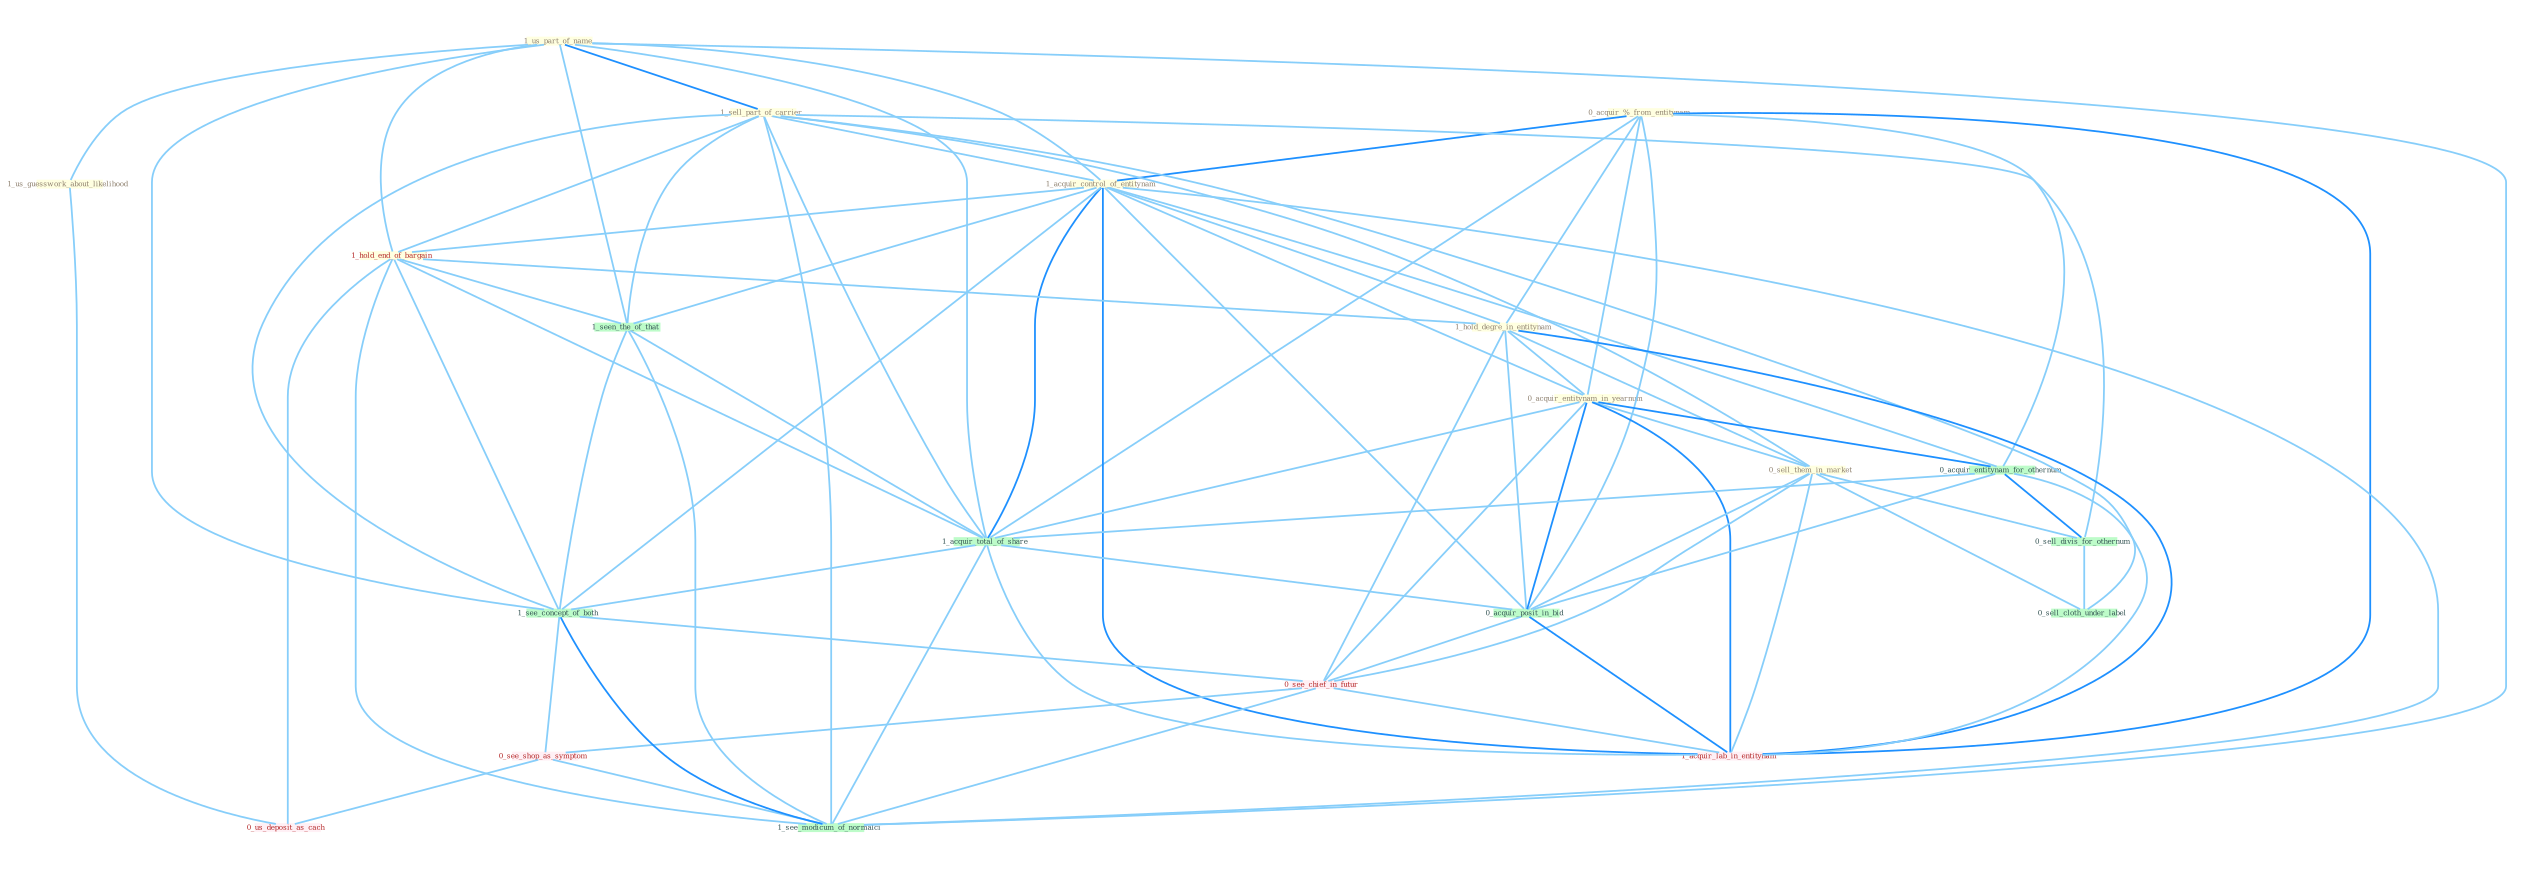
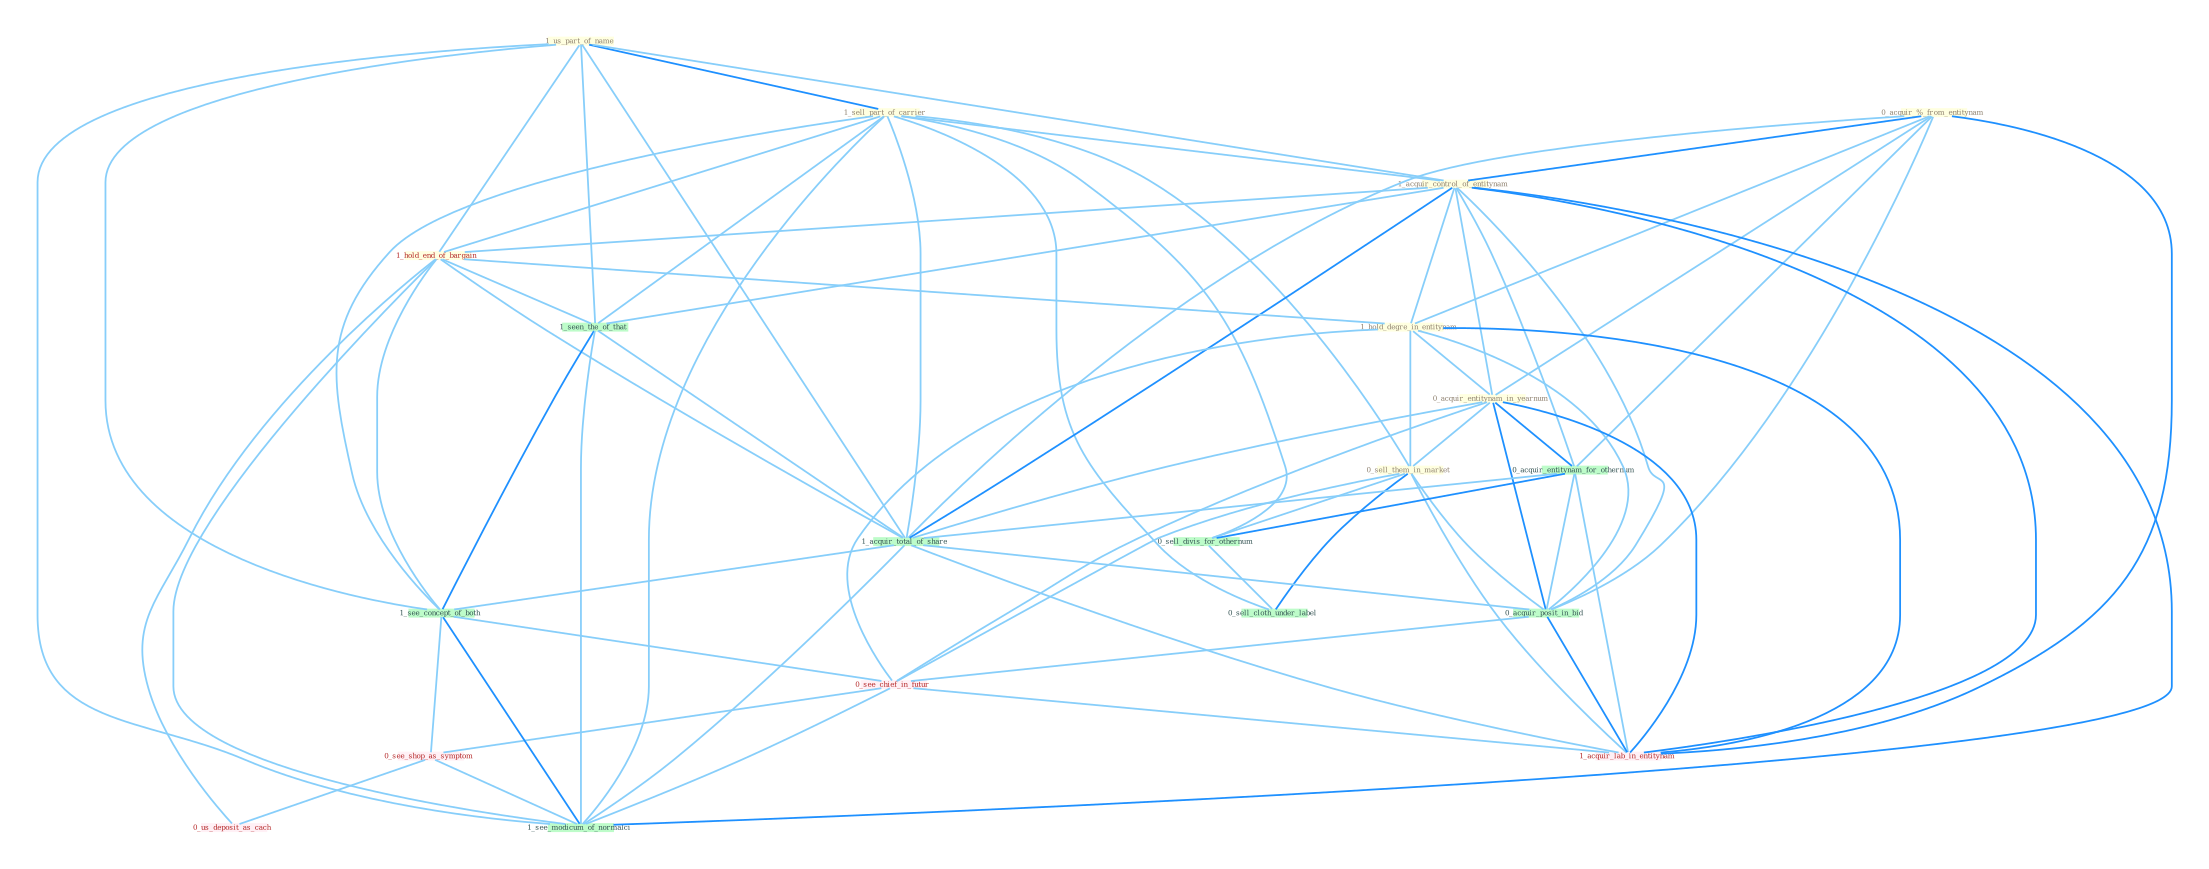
(70, 184) -> none
(845, 388) -> none
(585, 468) -> (516, 469)
(1948, 542) -> (1335, 535)
(2403, 704) -> (1875, 750)
